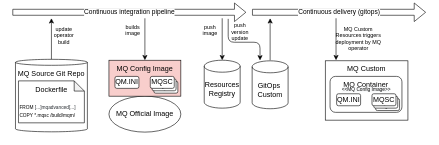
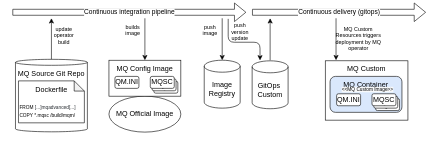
(145, 78) -> (145, 78)
(222, 90) -> (222, 90)
(369, 93) -> (369, 93)
(366, 95) -> (366, 95)
